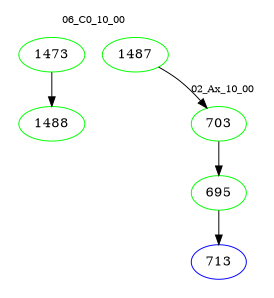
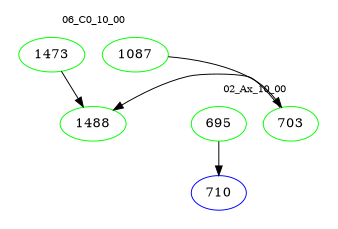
(135, 55) -> (135, 55)
(219, 154) -> (204, 74)
(219, 262) -> (219, 193)
